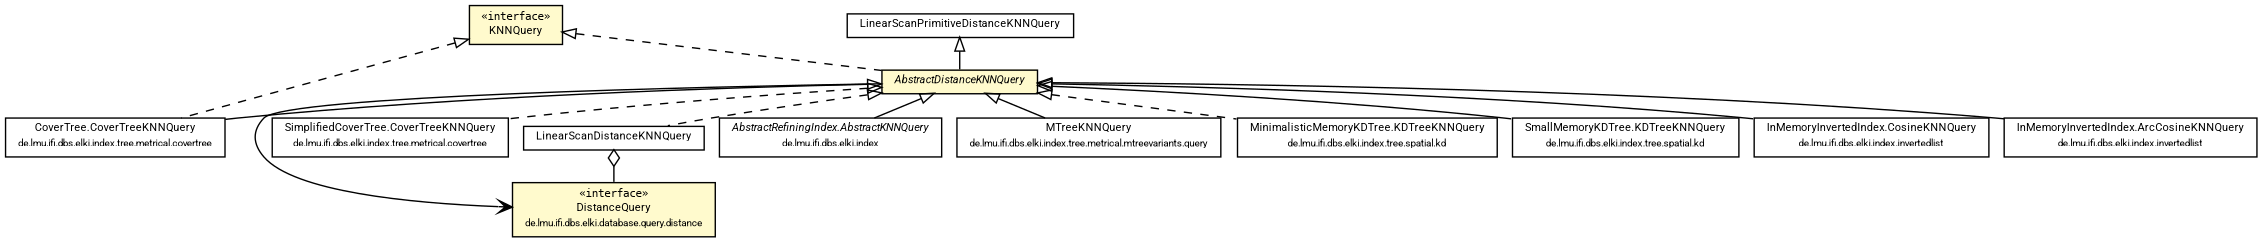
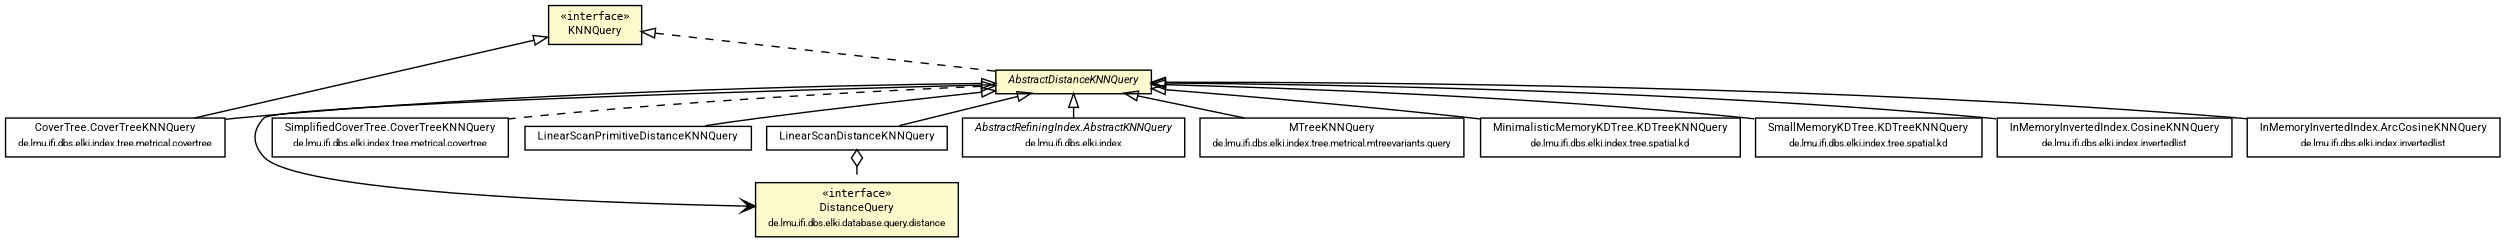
(960, 60) -> (843, 108)
(318, 80) -> (364, 79)
(1144, 107) -> (1323, 103)
(768, 109) -> (959, 111)
(614, 174) -> (857, 174)
